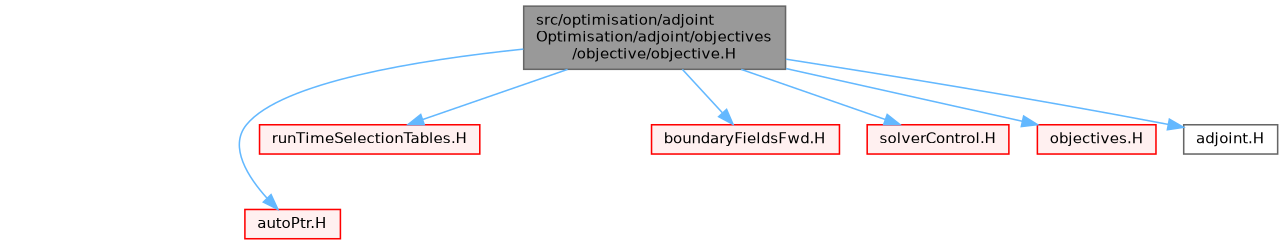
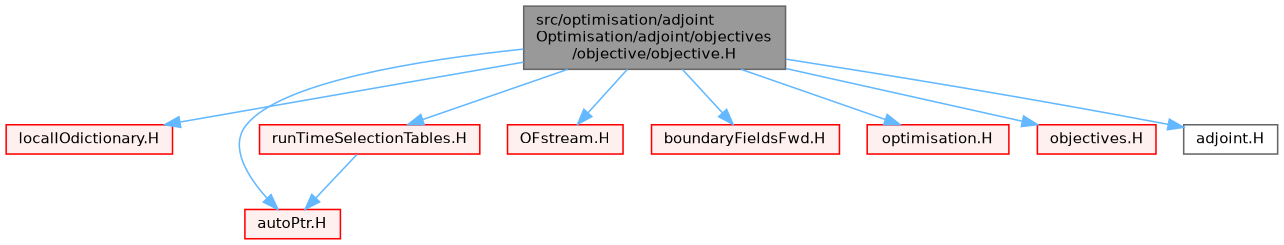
none -> (89, 139)
none -> (565, 139)
(938, 139) -> (938, 139)
none -> (336, 176)
